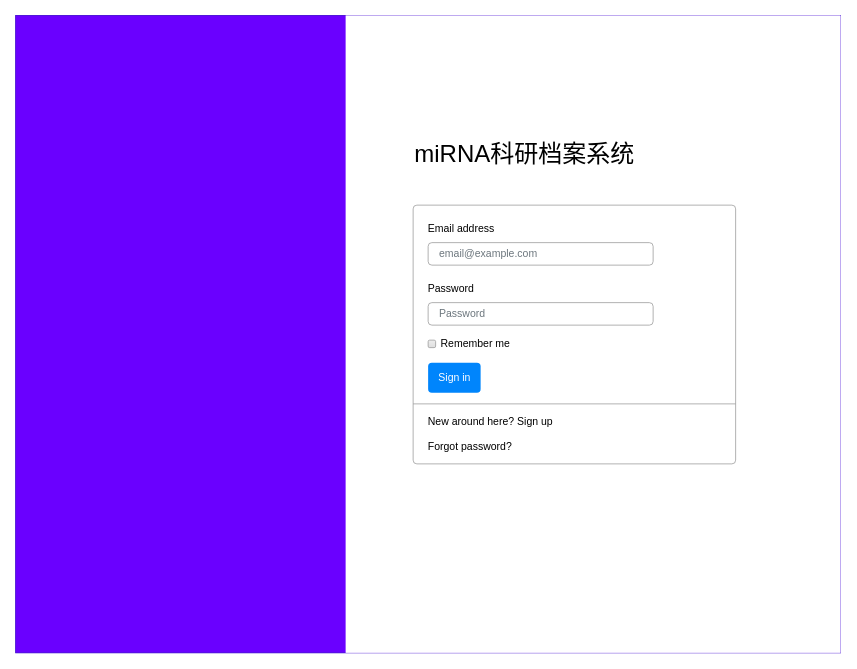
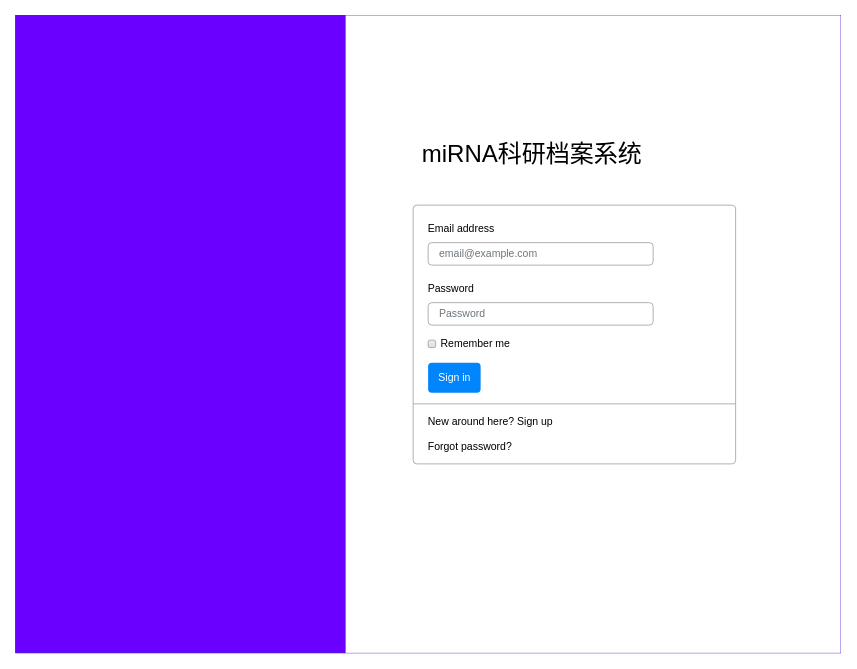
(578, 154) -> (585, 154)
